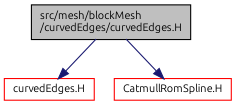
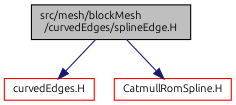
(111, 22) -> (111, 22)
